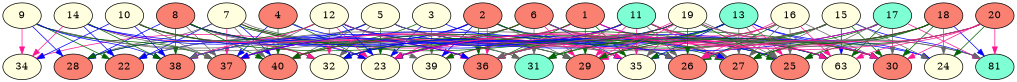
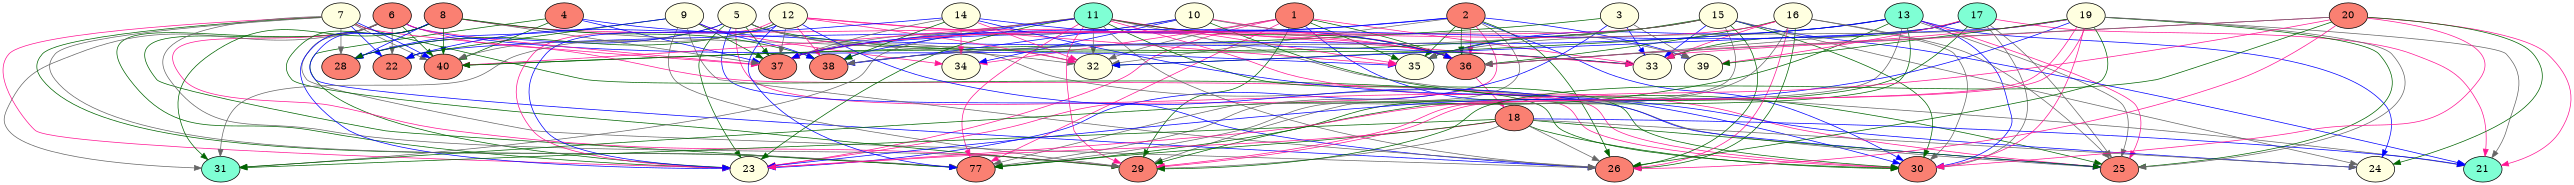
(223, 41) -> none
(717, 42) -> (1488, 90)
(739, 67) -> (976, 169)
(841, 67) -> (1652, 67)
(995, 67) -> (2483, 169)
